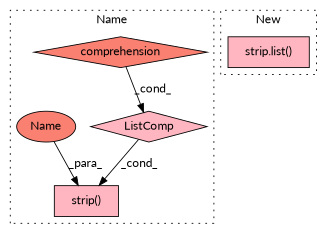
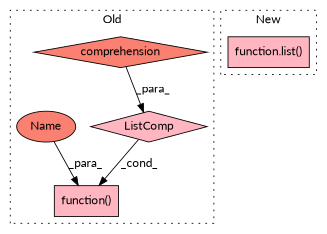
(112, 20) -> (112, 20)
(269, 52) -> (269, 52)
(153, 89) -> (153, 89)
(86, 201) -> (86, 201)
